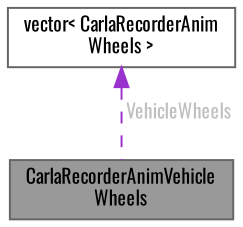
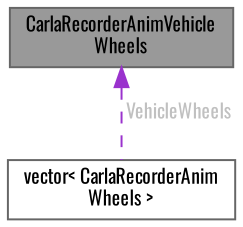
(122, 124) -> (122, 124)
